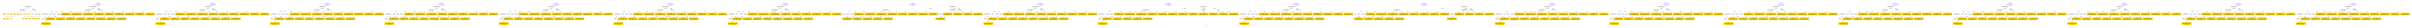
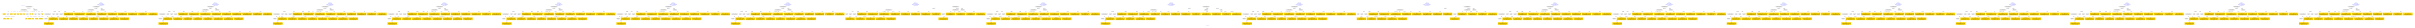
none -> (18, 14)
